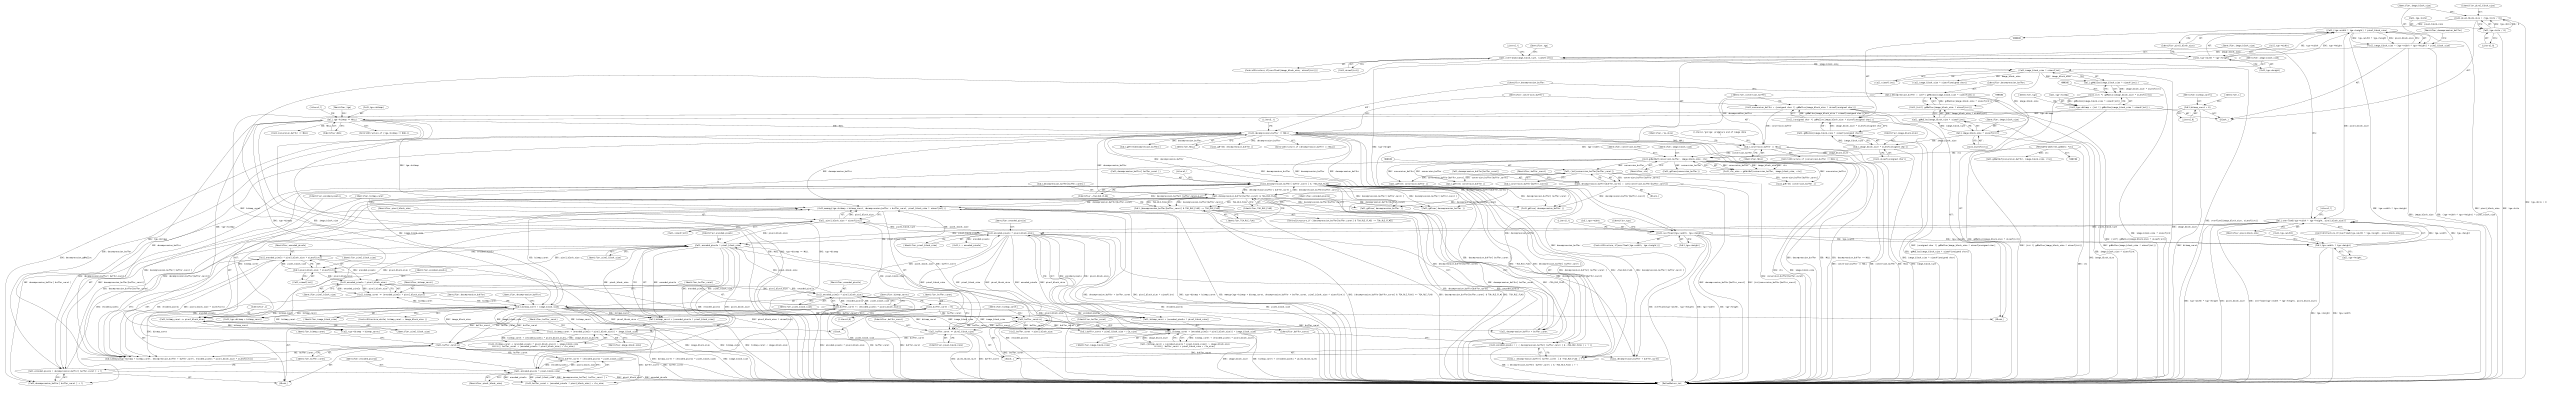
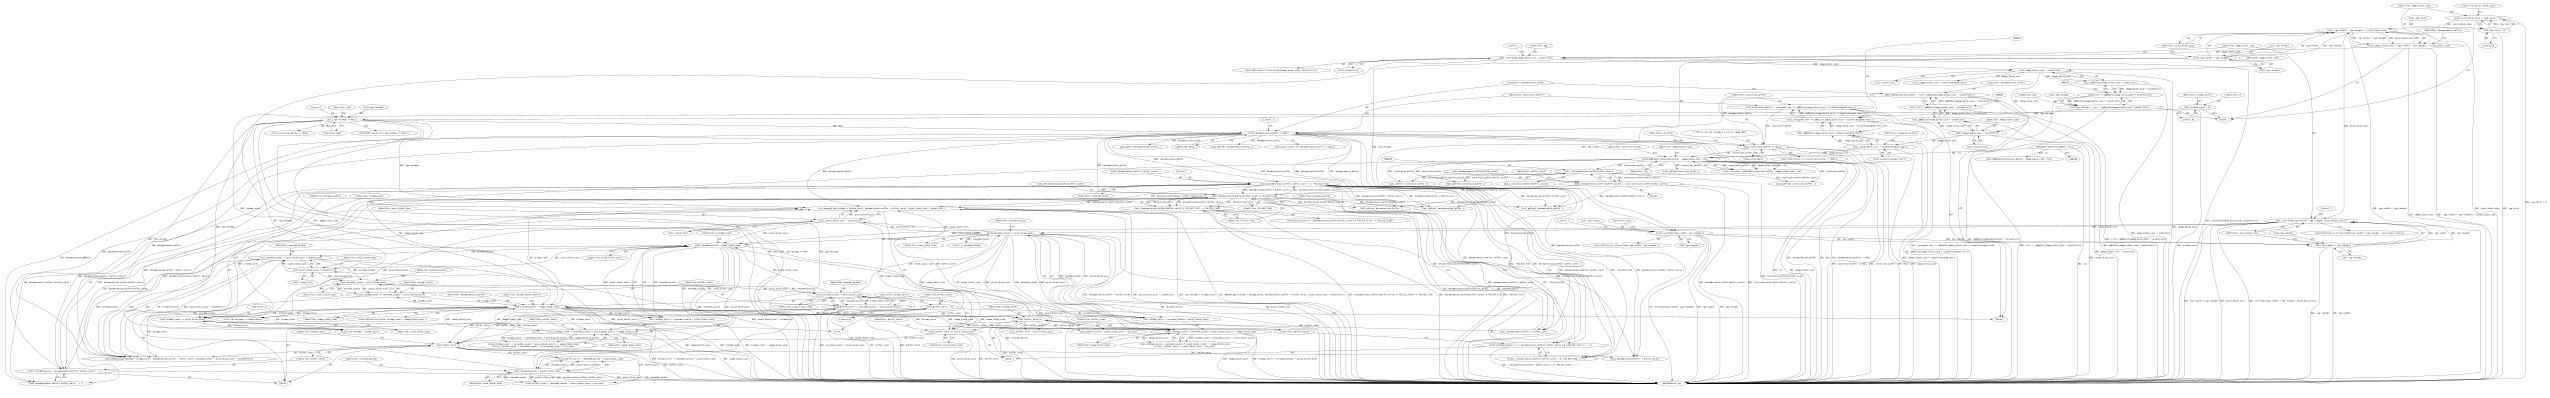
(2239, 30) -> (2433, 26)
